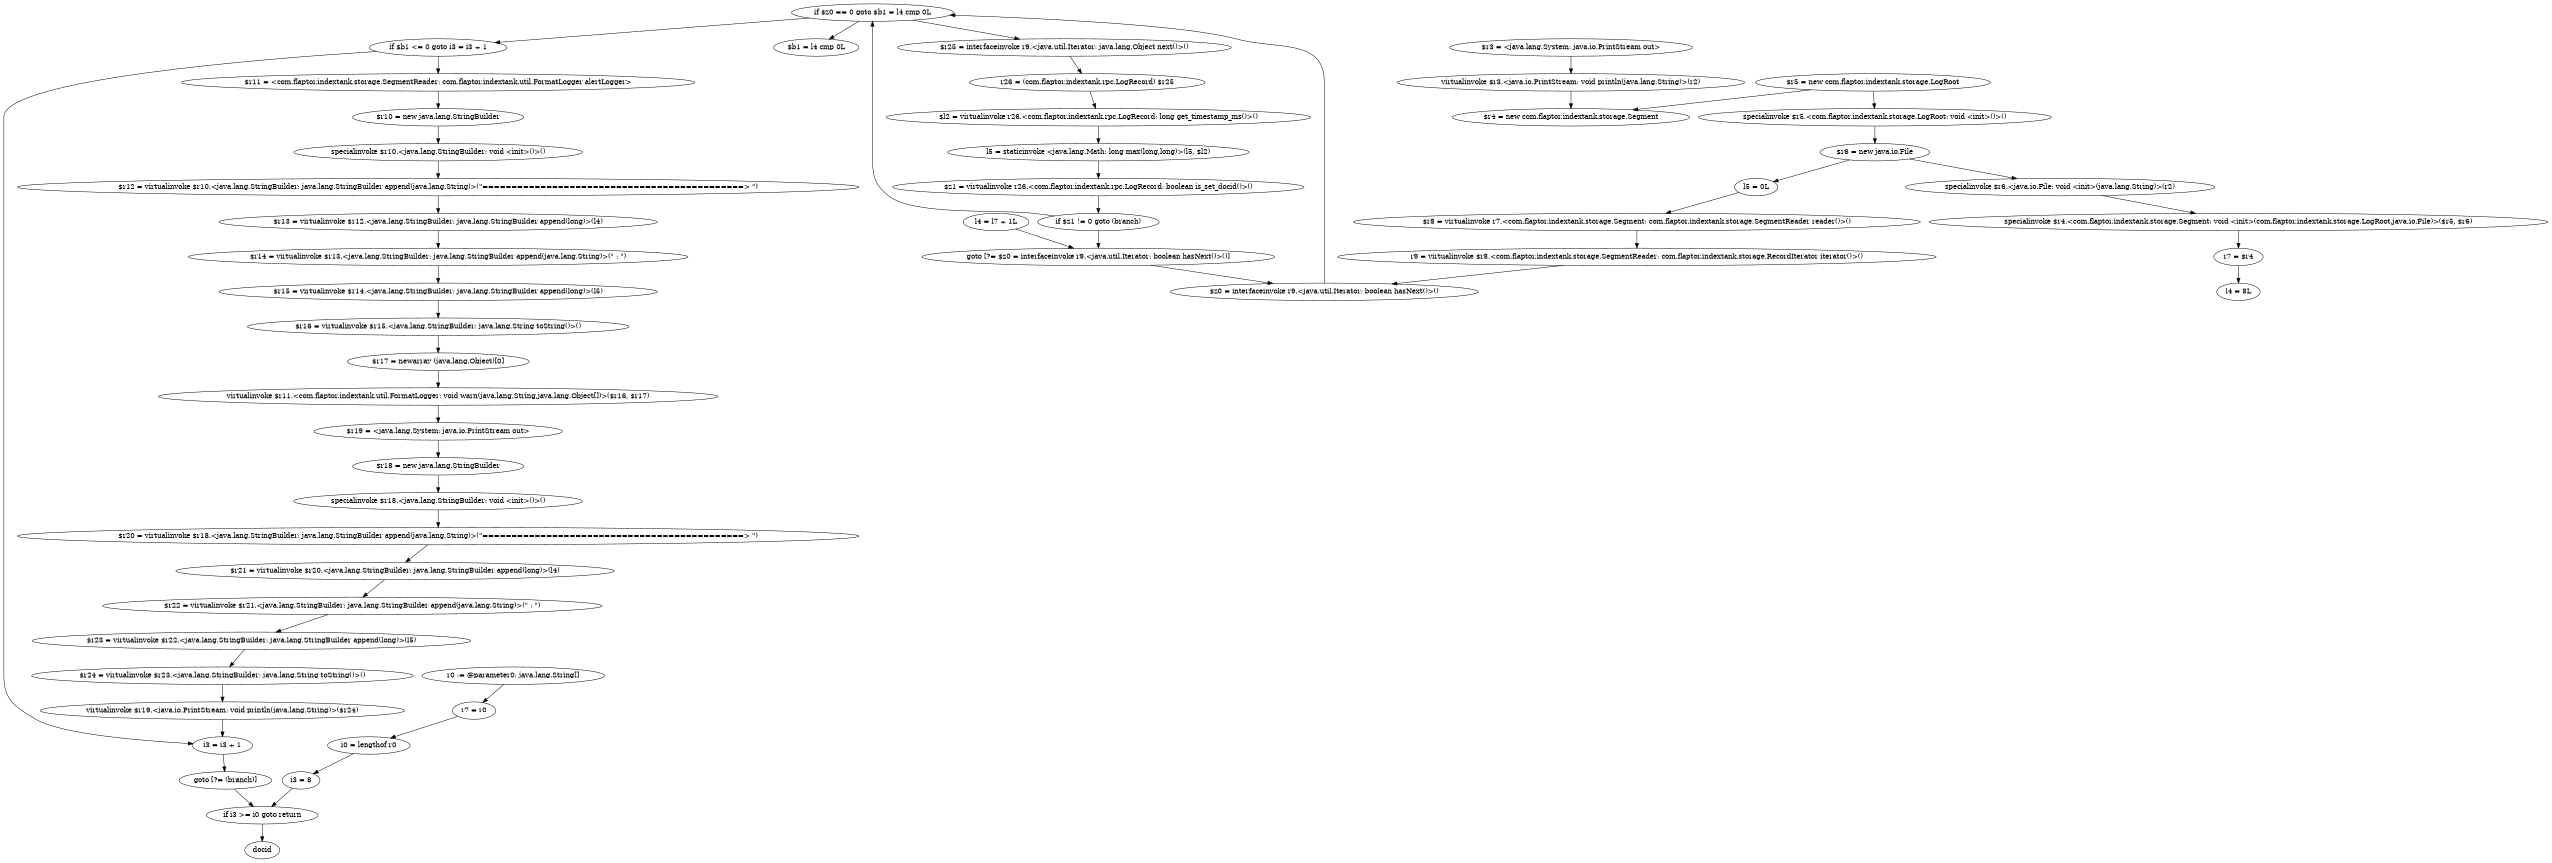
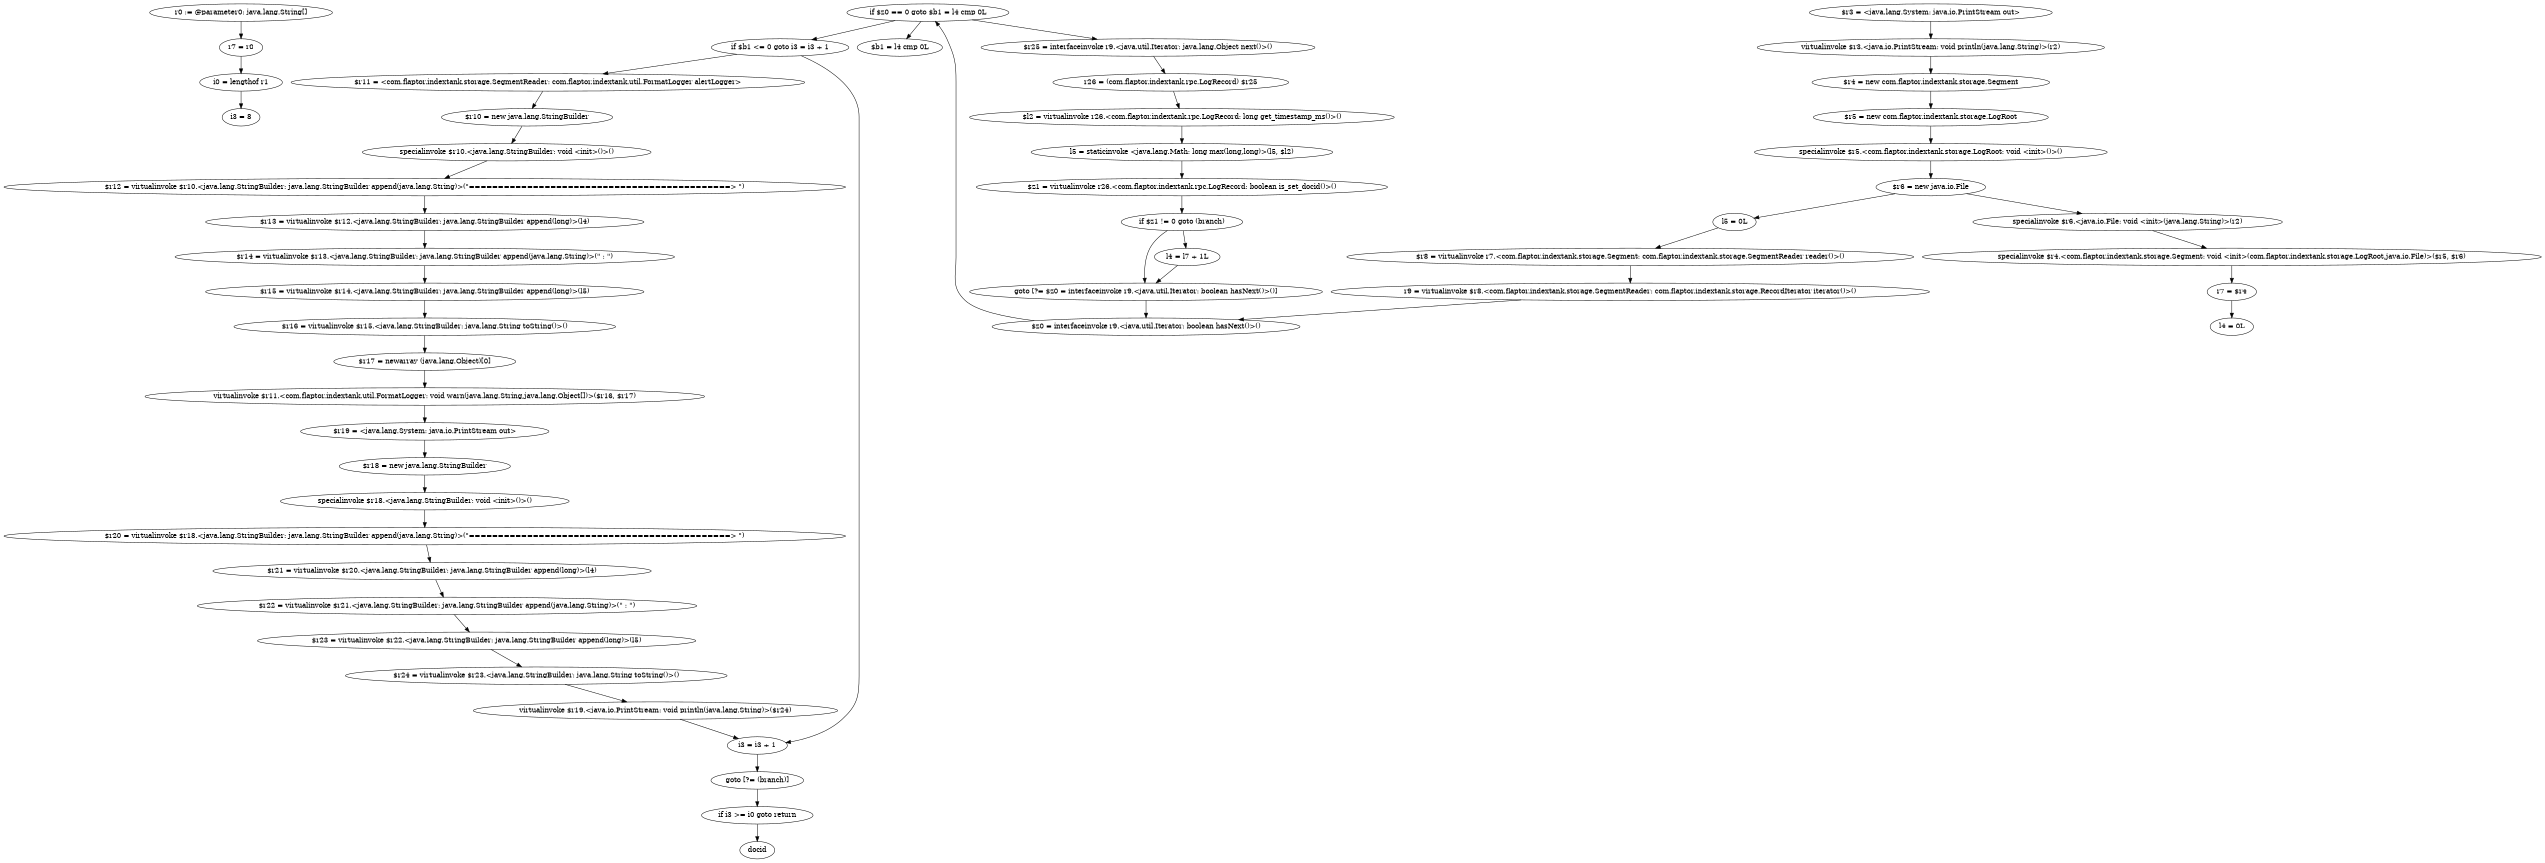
(1725, 100) -> (1931, 97)
(886, 194) -> (1184, 237)
(2238, 292) -> (2232, 327)
(369, 746) -> (241, 82)
(284, 796) -> none
